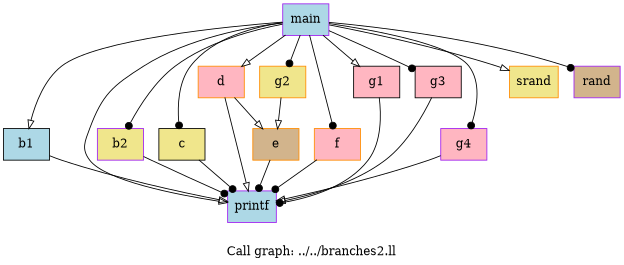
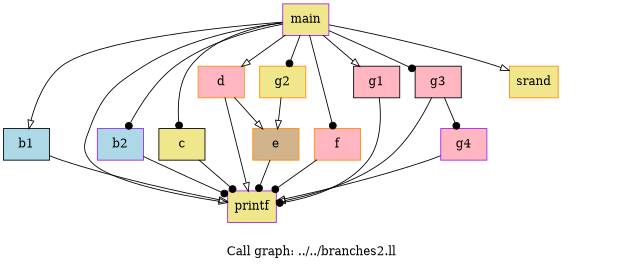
(306, 20) -> (306, 20)
(466, 64) -> (450, 110)
(597, 82) -> none
(120, 144) -> (120, 144)
(252, 207) -> (252, 207)
